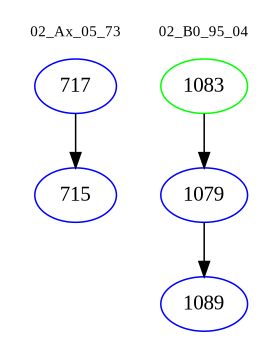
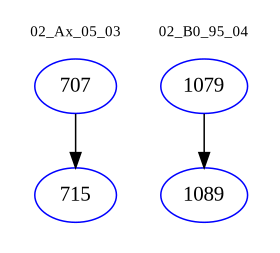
(76, 33) -> (76, 33)
(76, 86) -> (76, 86)
(204, 86) -> none
